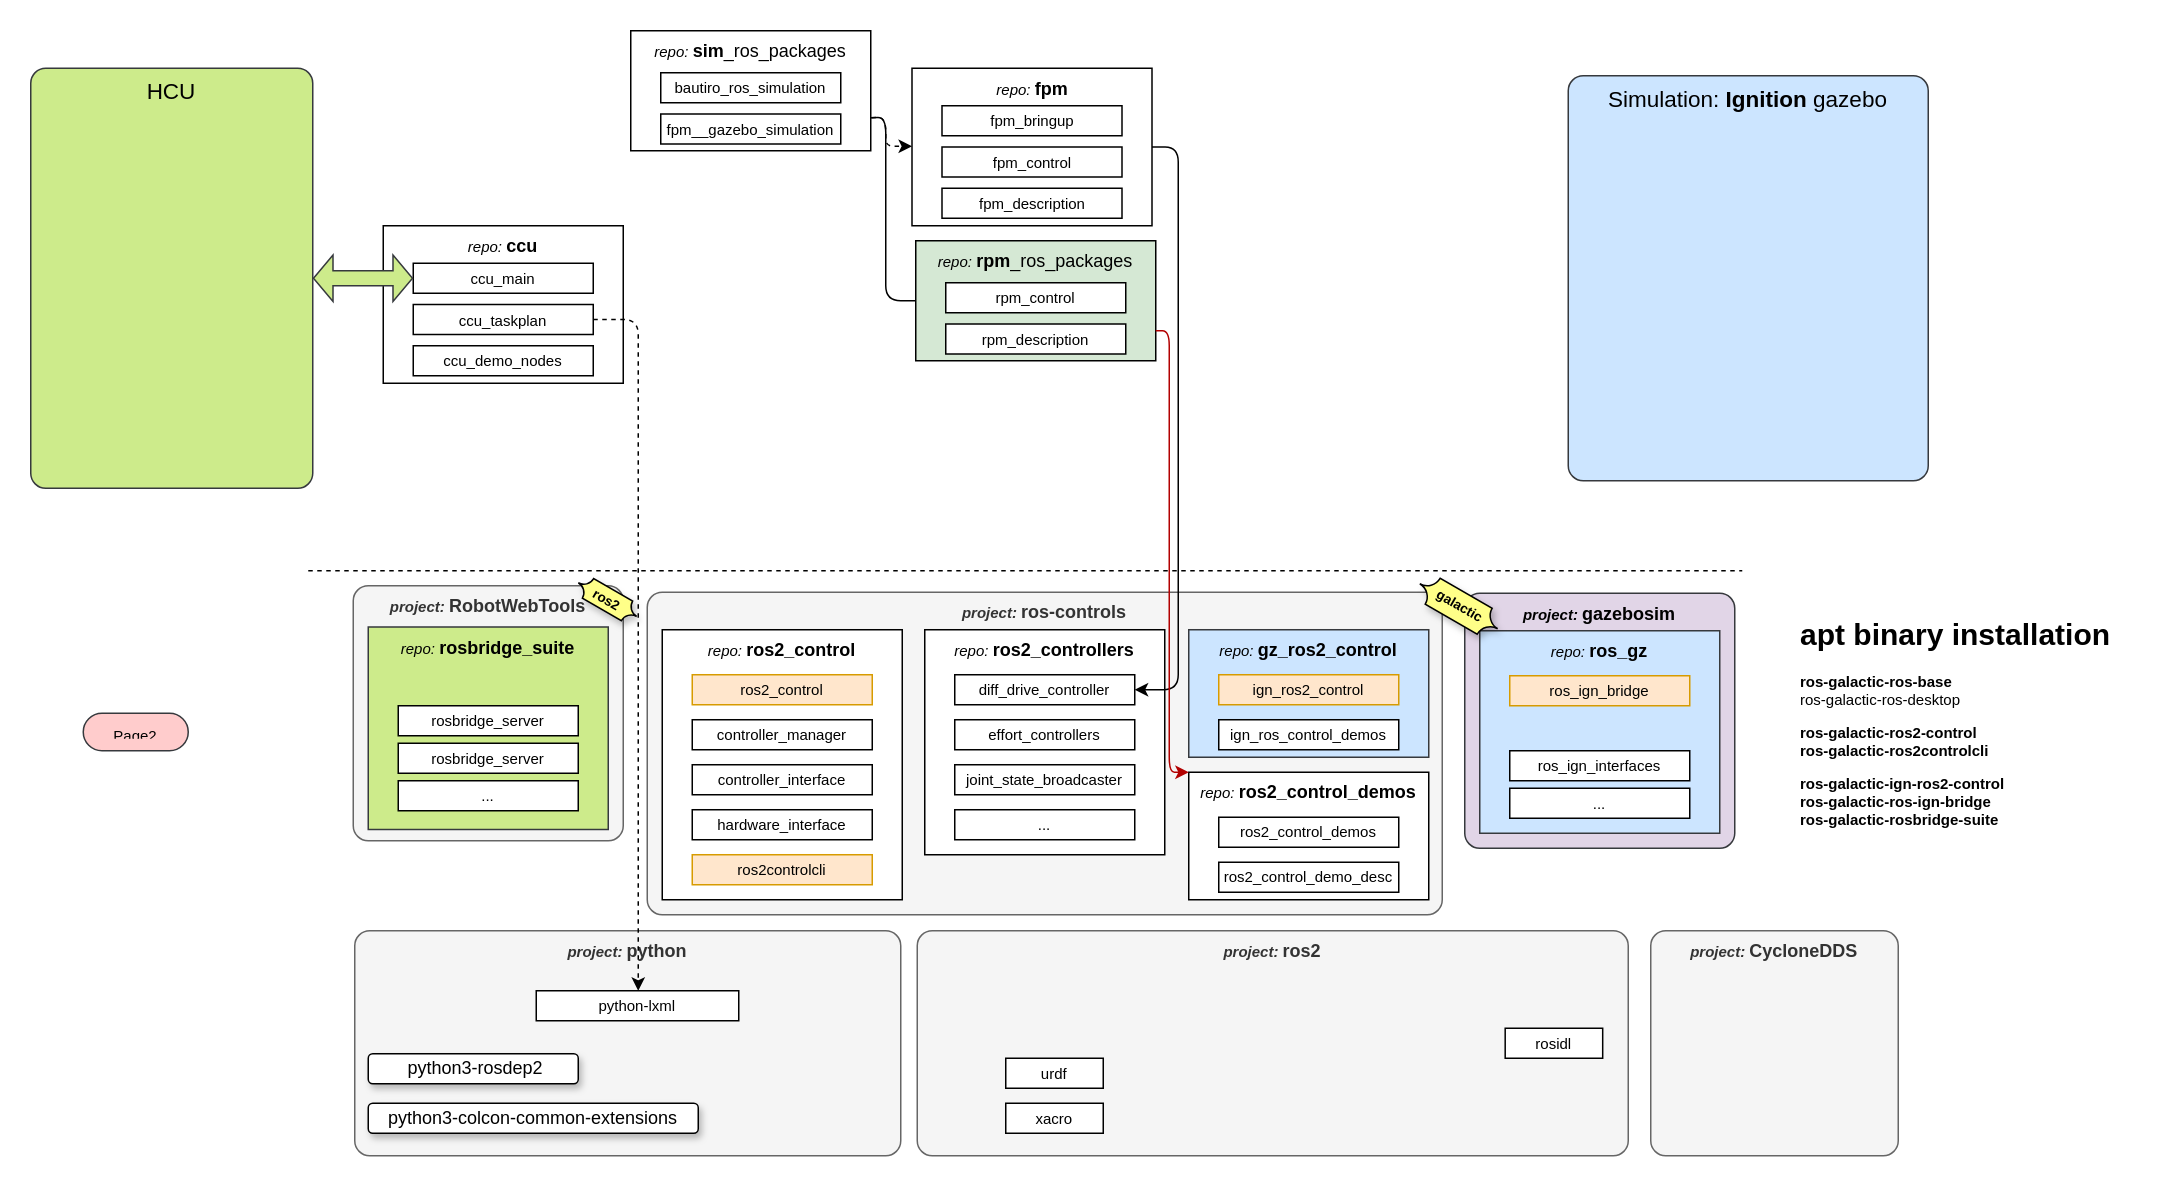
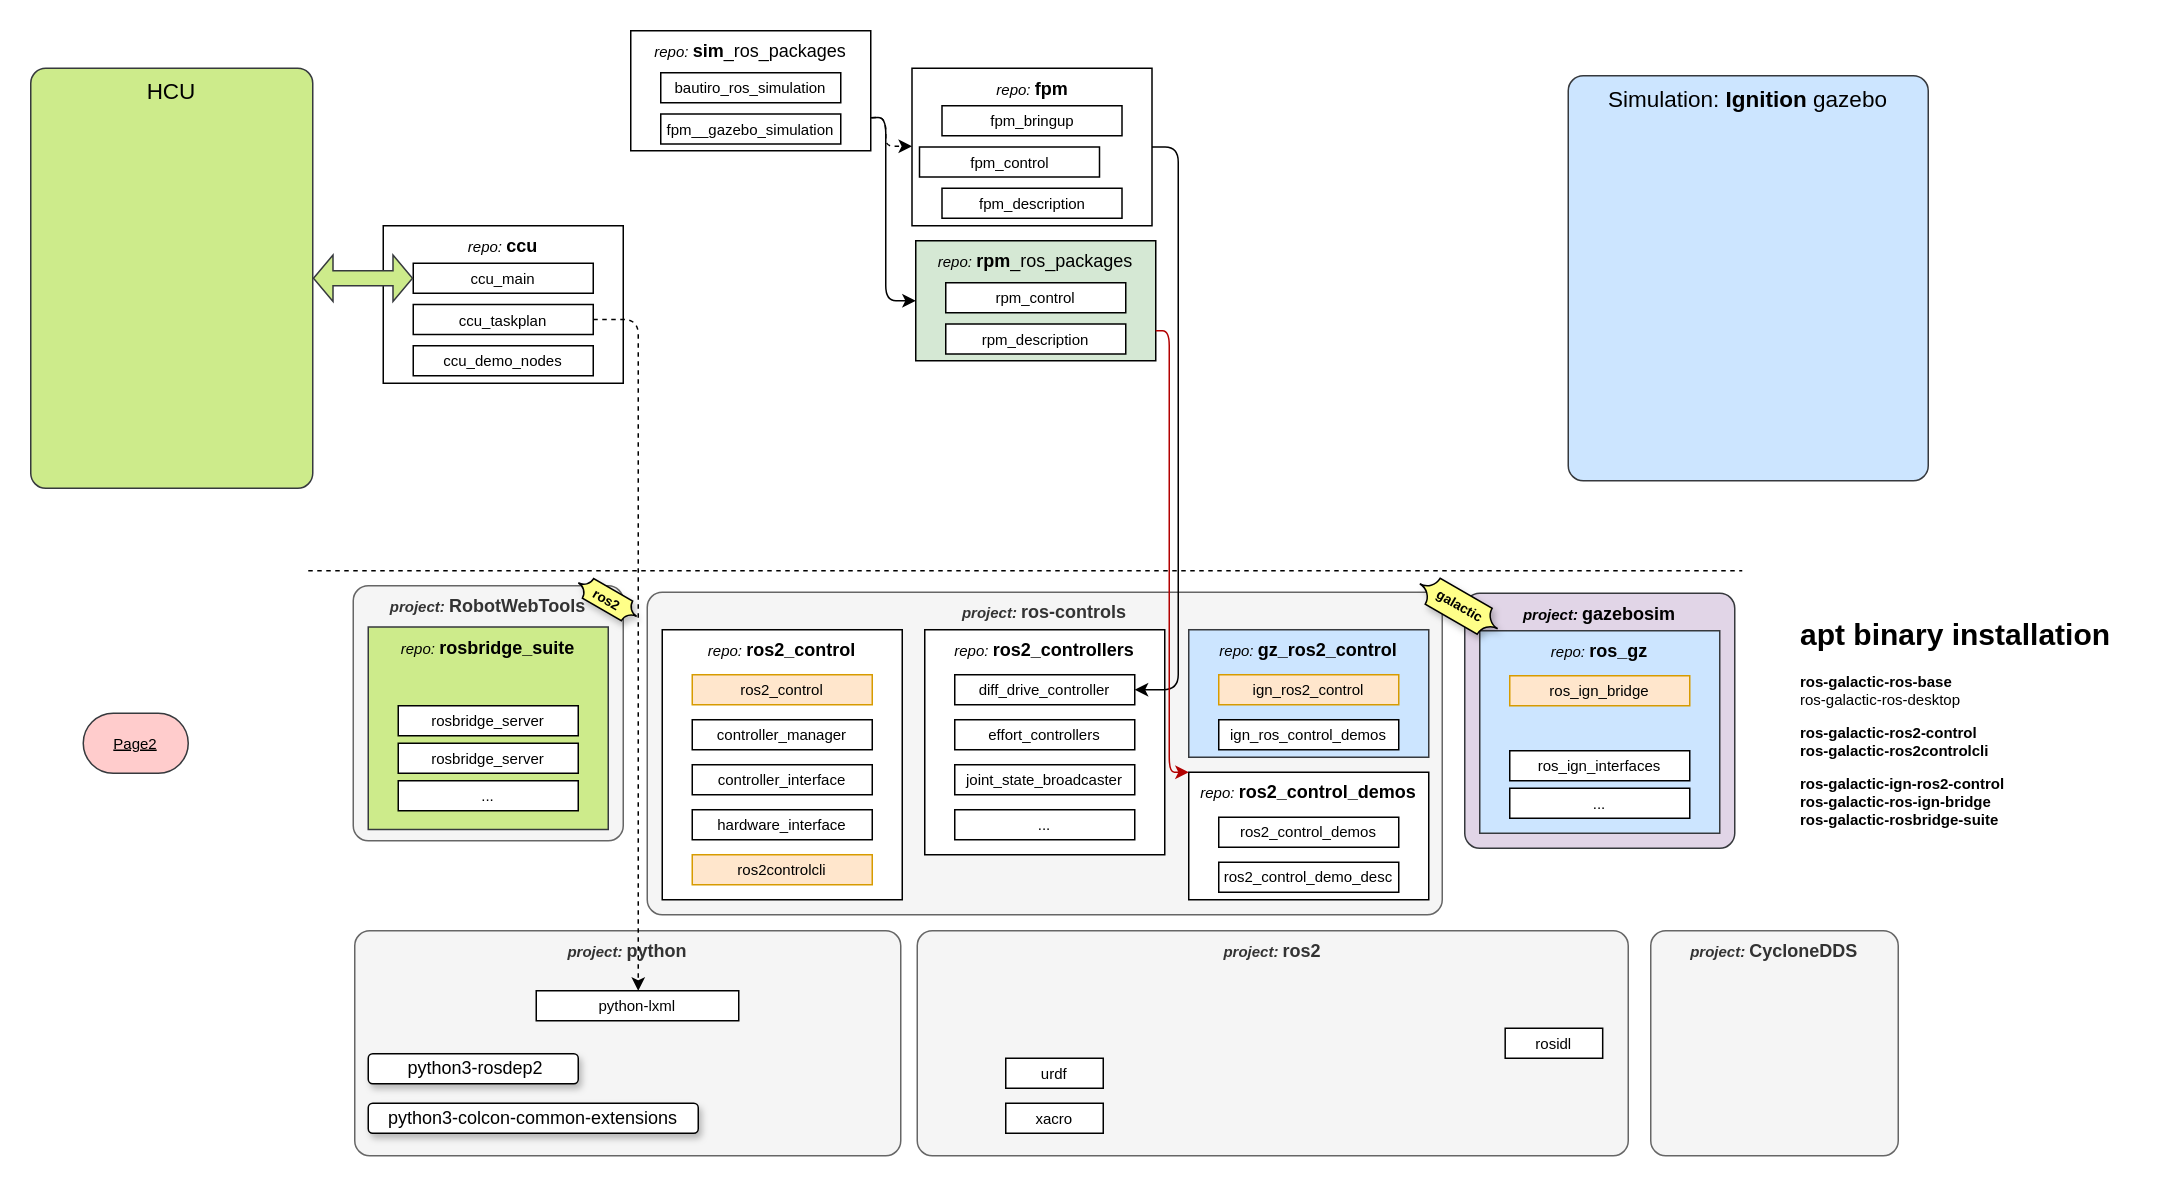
(1032, 162) -> (1010, 162)
(897, 300) -> (896, 301)
(136, 732) -> (136, 743)
